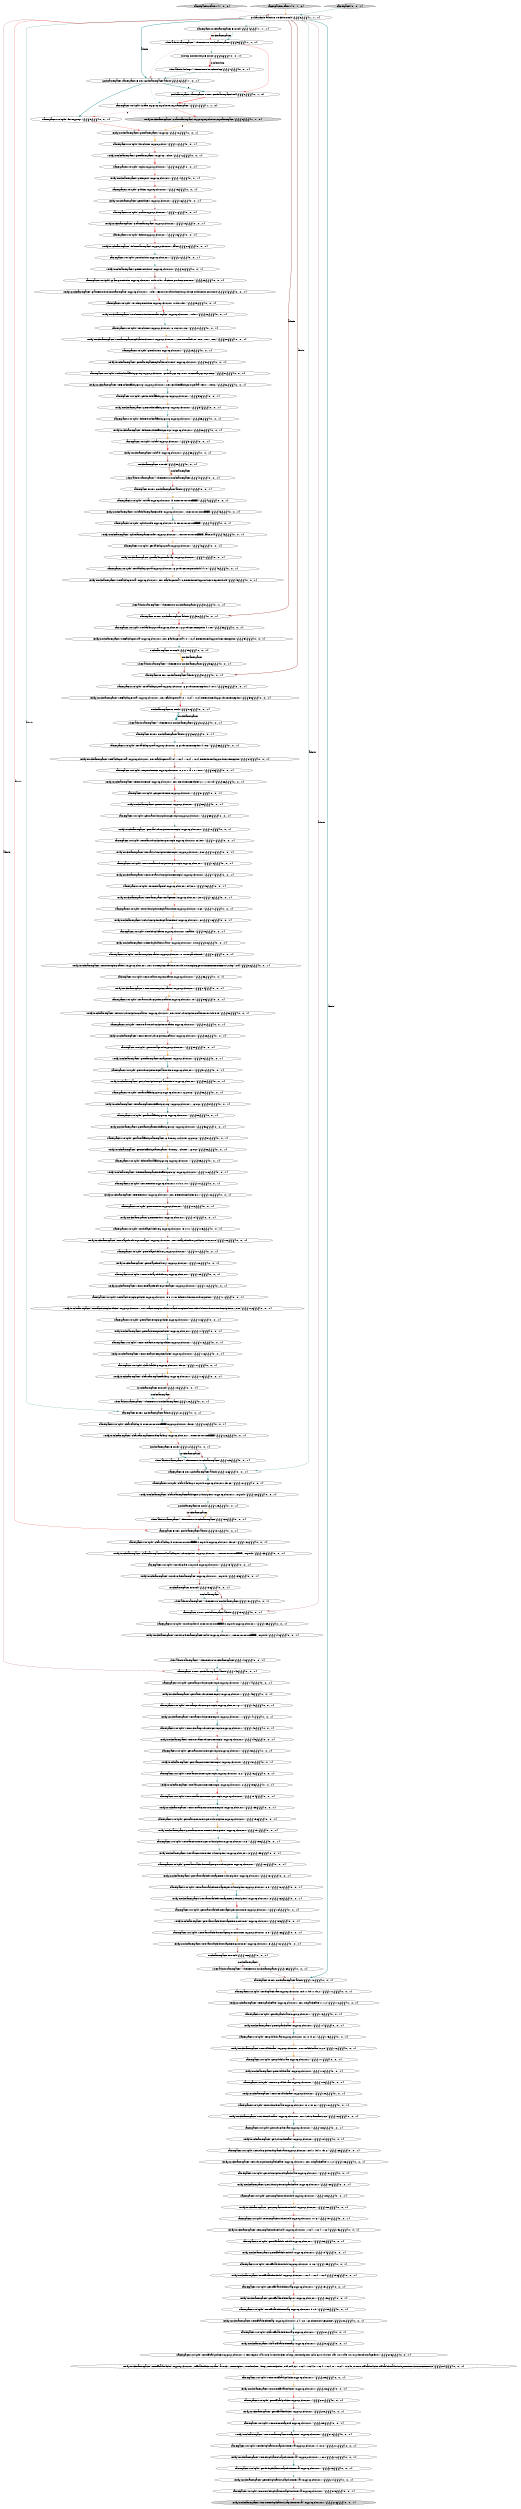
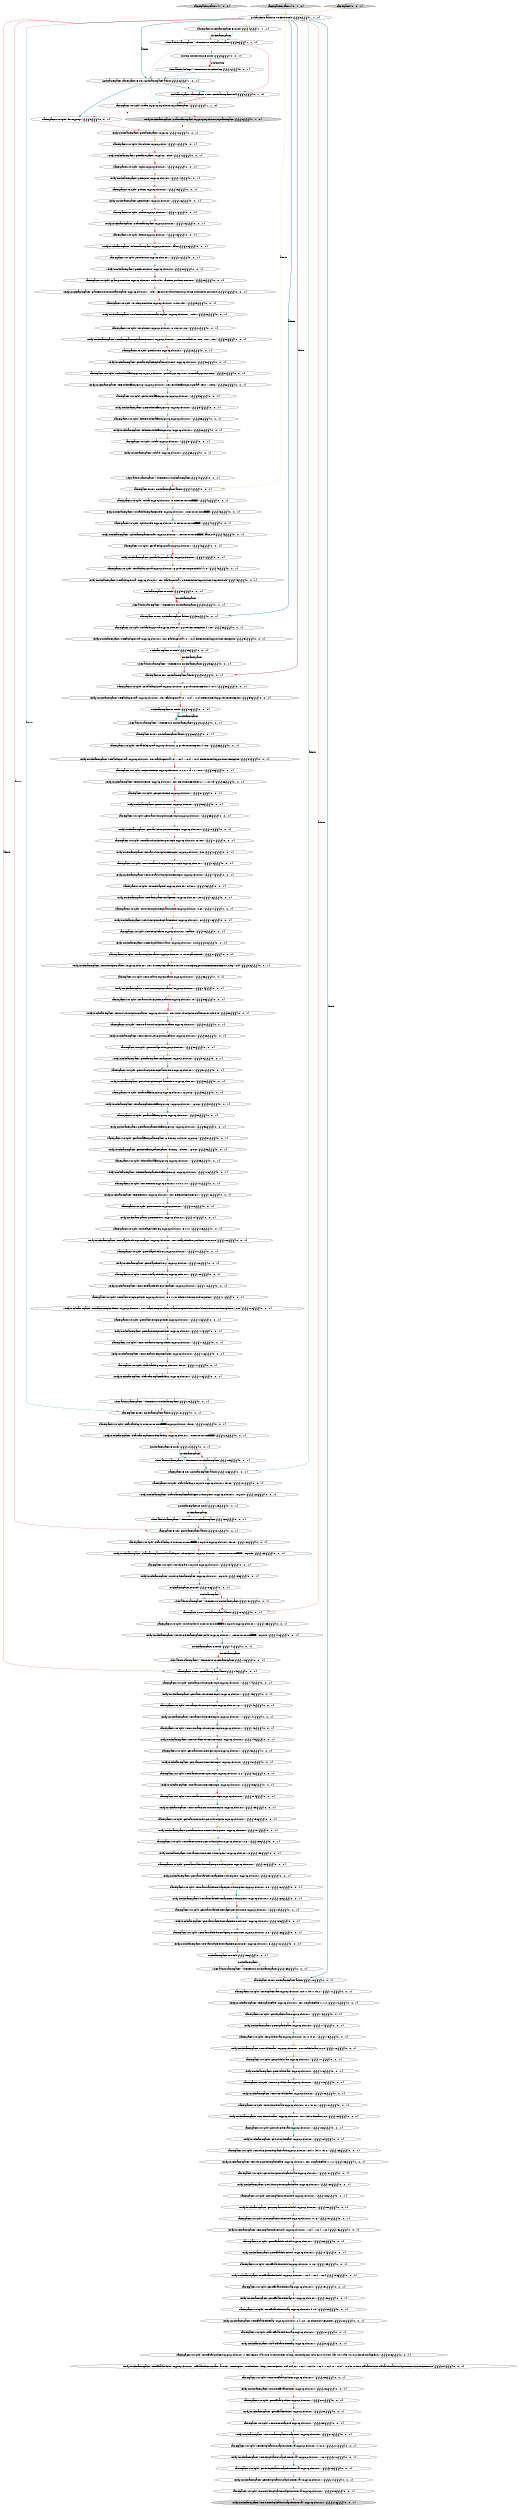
(321, 11) -> (321, 11)
(260, 23) -> (260, 23)
none -> (280, 279)
(288, 342) -> (288, 342)
(168, 464) -> none
none -> (173, 591)
(168, 1388) -> none
none -> (222, 1647)
